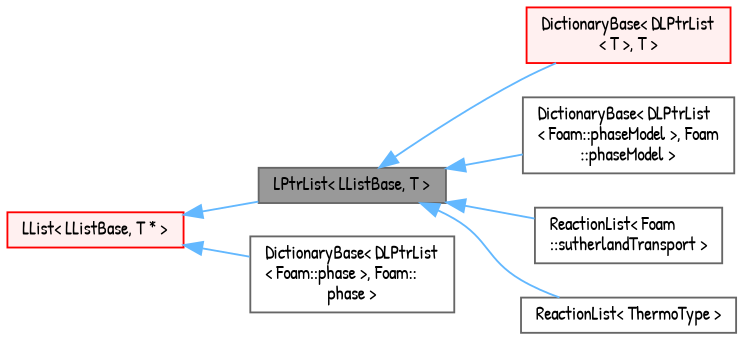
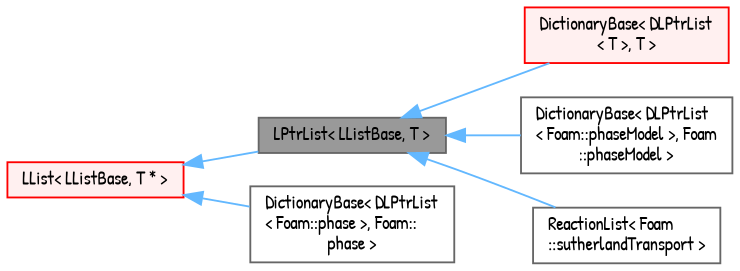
(629, 315) -> none
